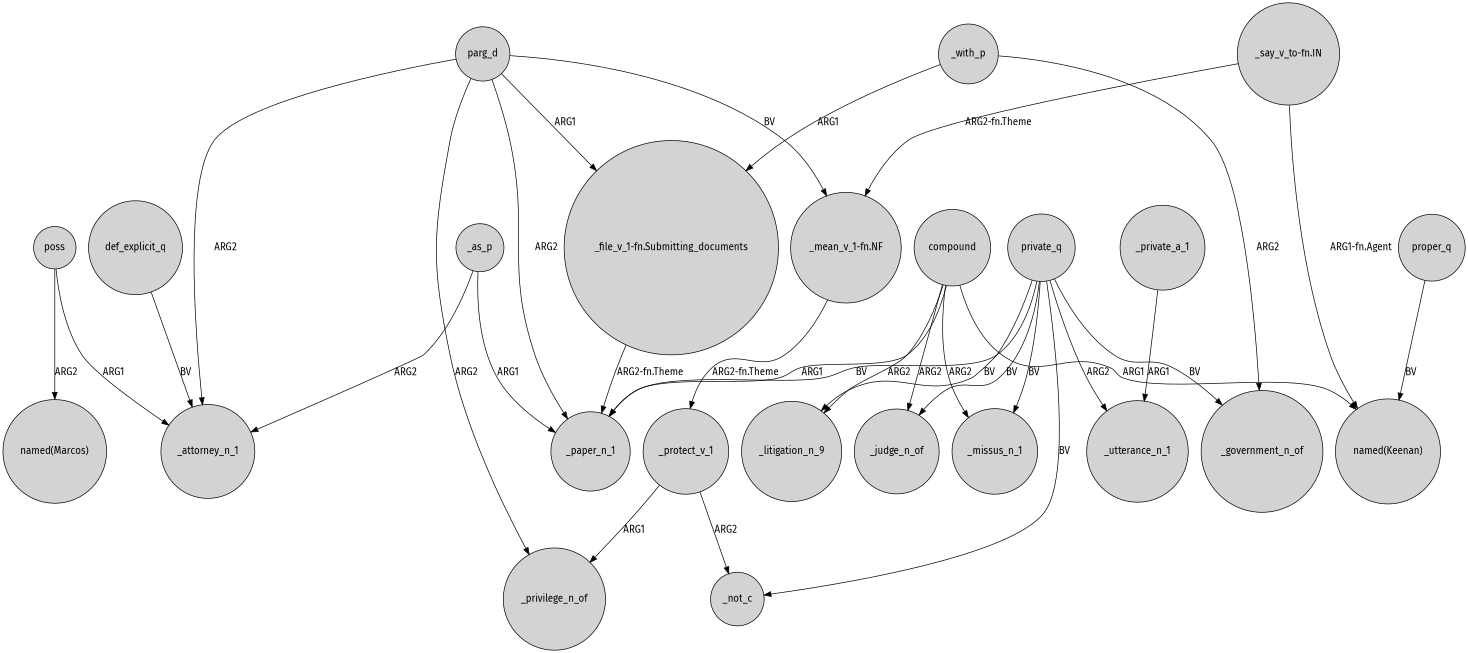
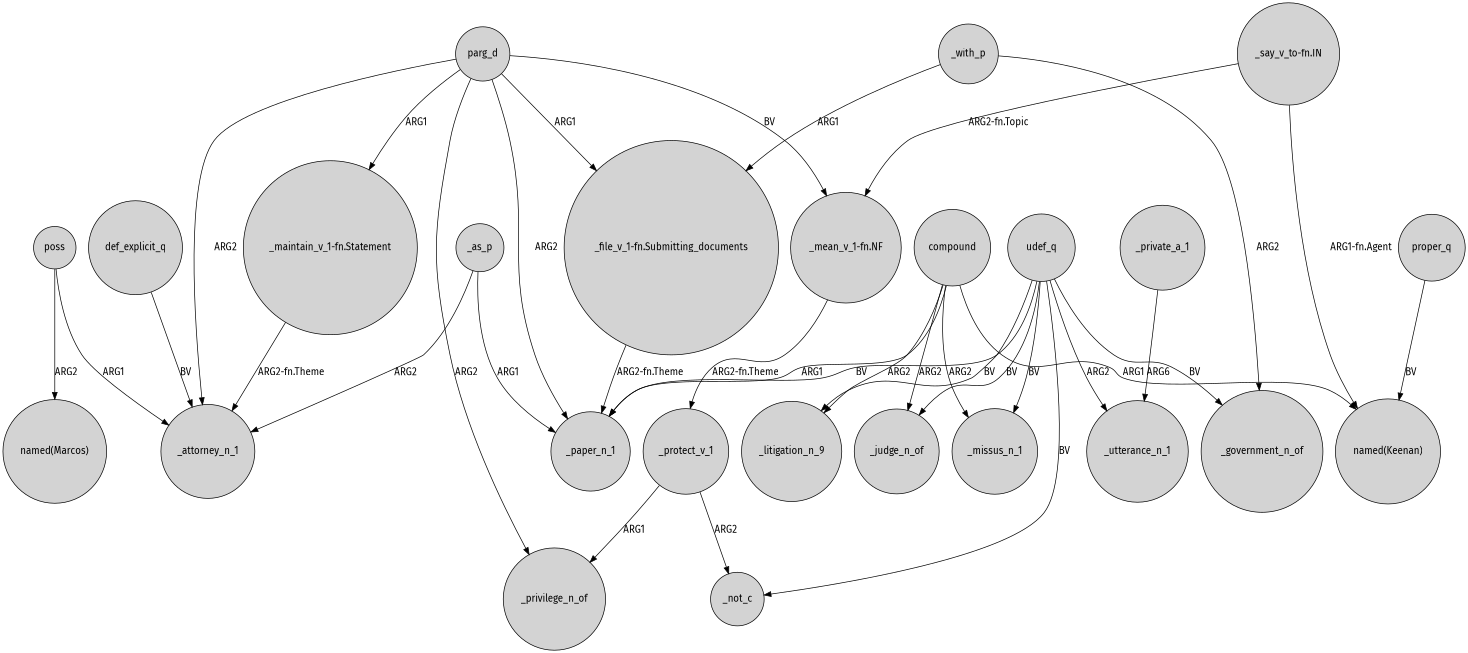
(999, 123) -> (999, 123)
none -> (330, 248)
(1041, 248) -> (1041, 248)
(1159, 373) -> (1159, 373)
